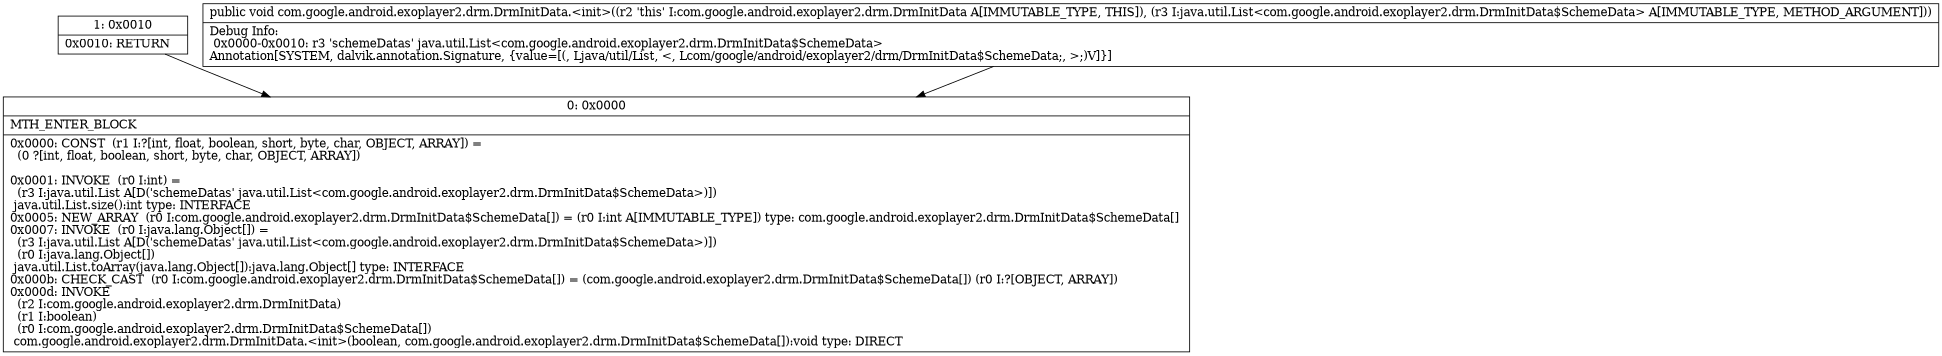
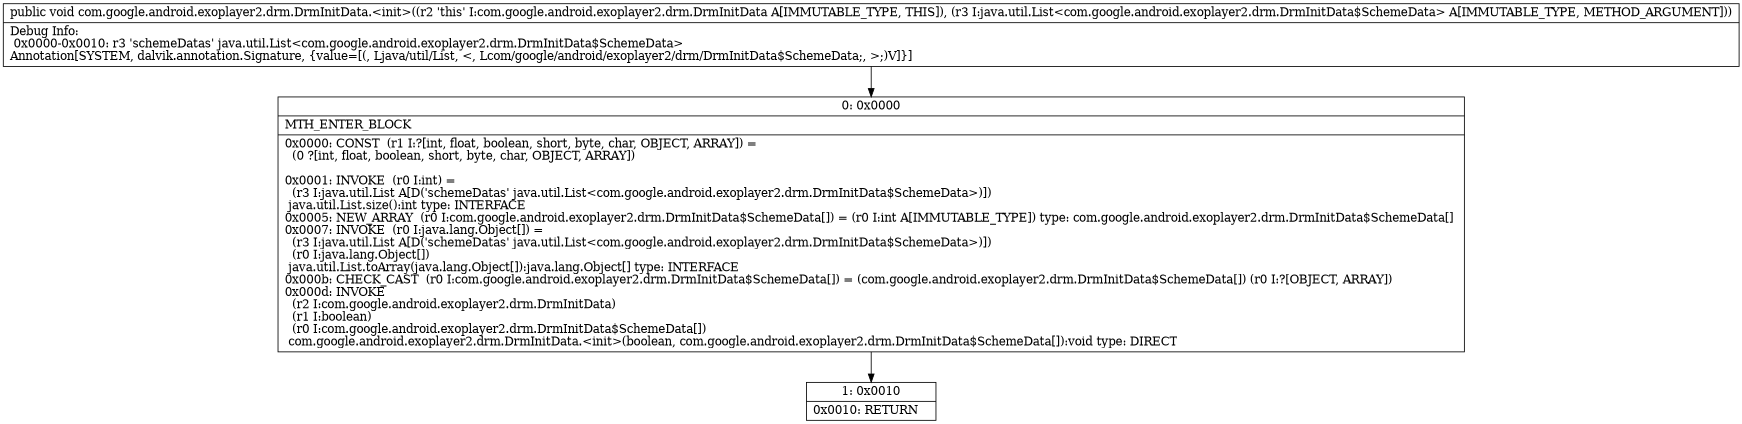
(214, 74) -> (871, 363)
